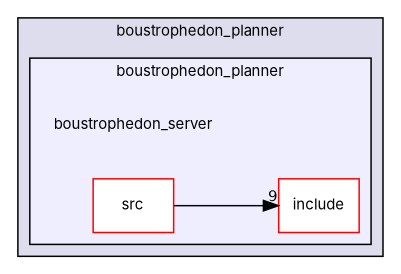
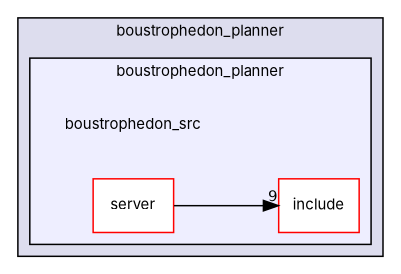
(133, 125) -> (133, 125)
(133, 206) -> (133, 206)
